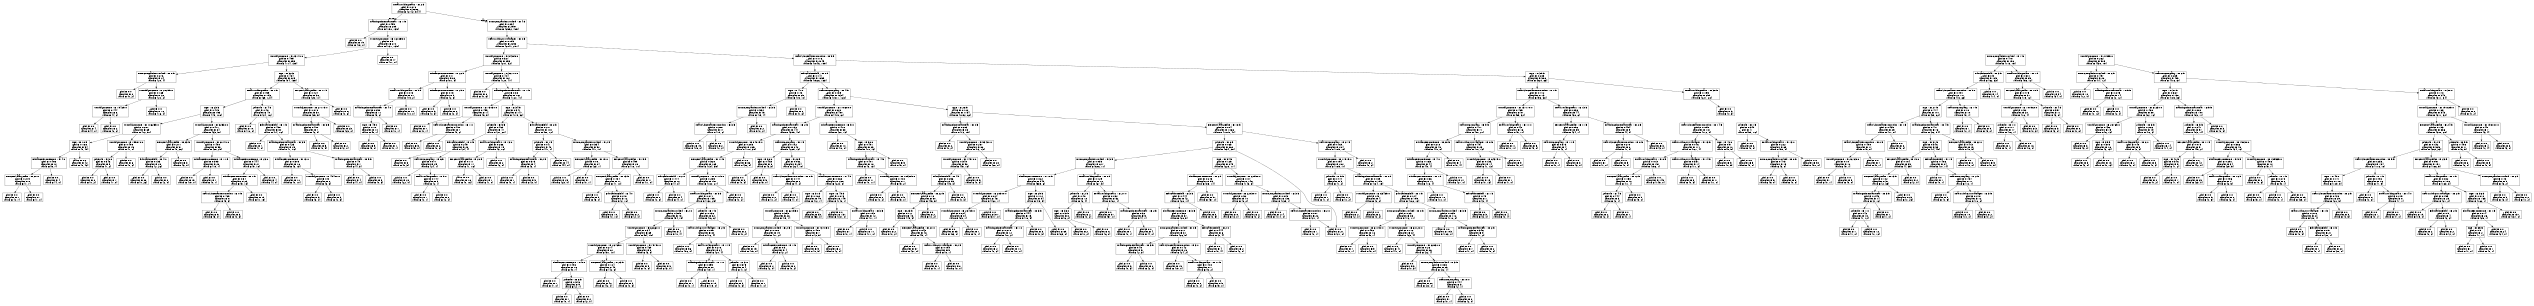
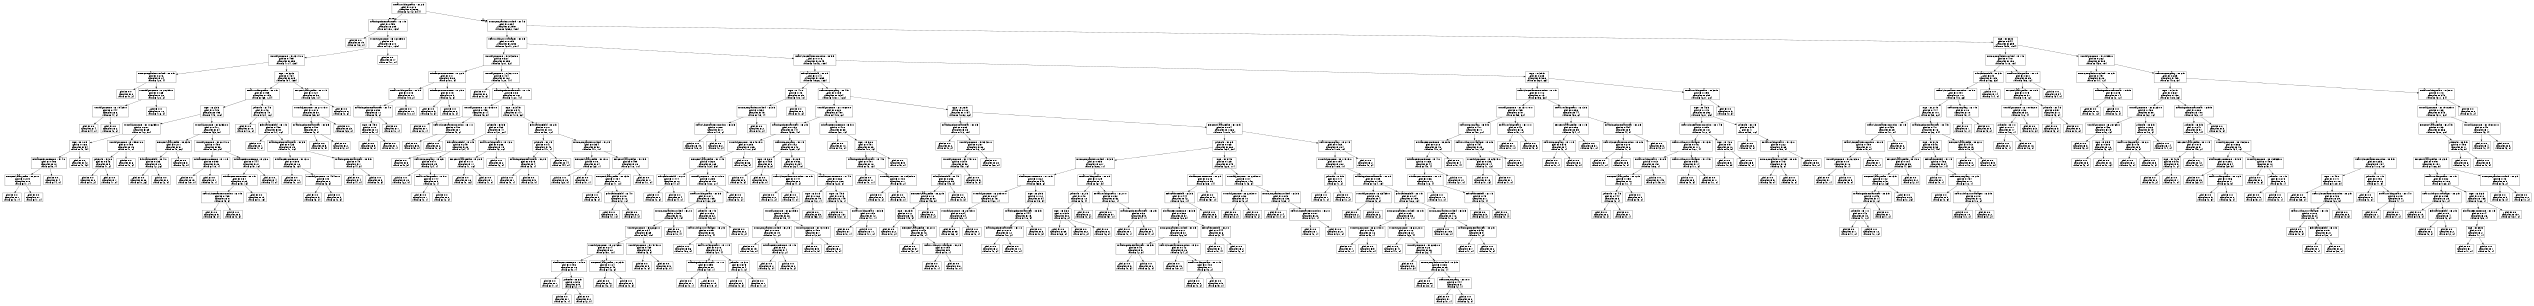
none -> (2005, 43)
(2080, 94) -> none
none -> (1702, 111)
(505, 119) -> none
none -> (1589, 146)
(2431, 146) -> none
(80, 163) -> (80, 163)
(463, 180) -> (463, 180)
(1294, 185) -> (1224, 154)
(2288, 189) -> (2314, 189)
(825, 206) -> (813, 206)
(1048, 214) -> (1060, 223)
(990, 215) -> none
(1443, 232) -> (1443, 232)
(2498, 232) -> none
